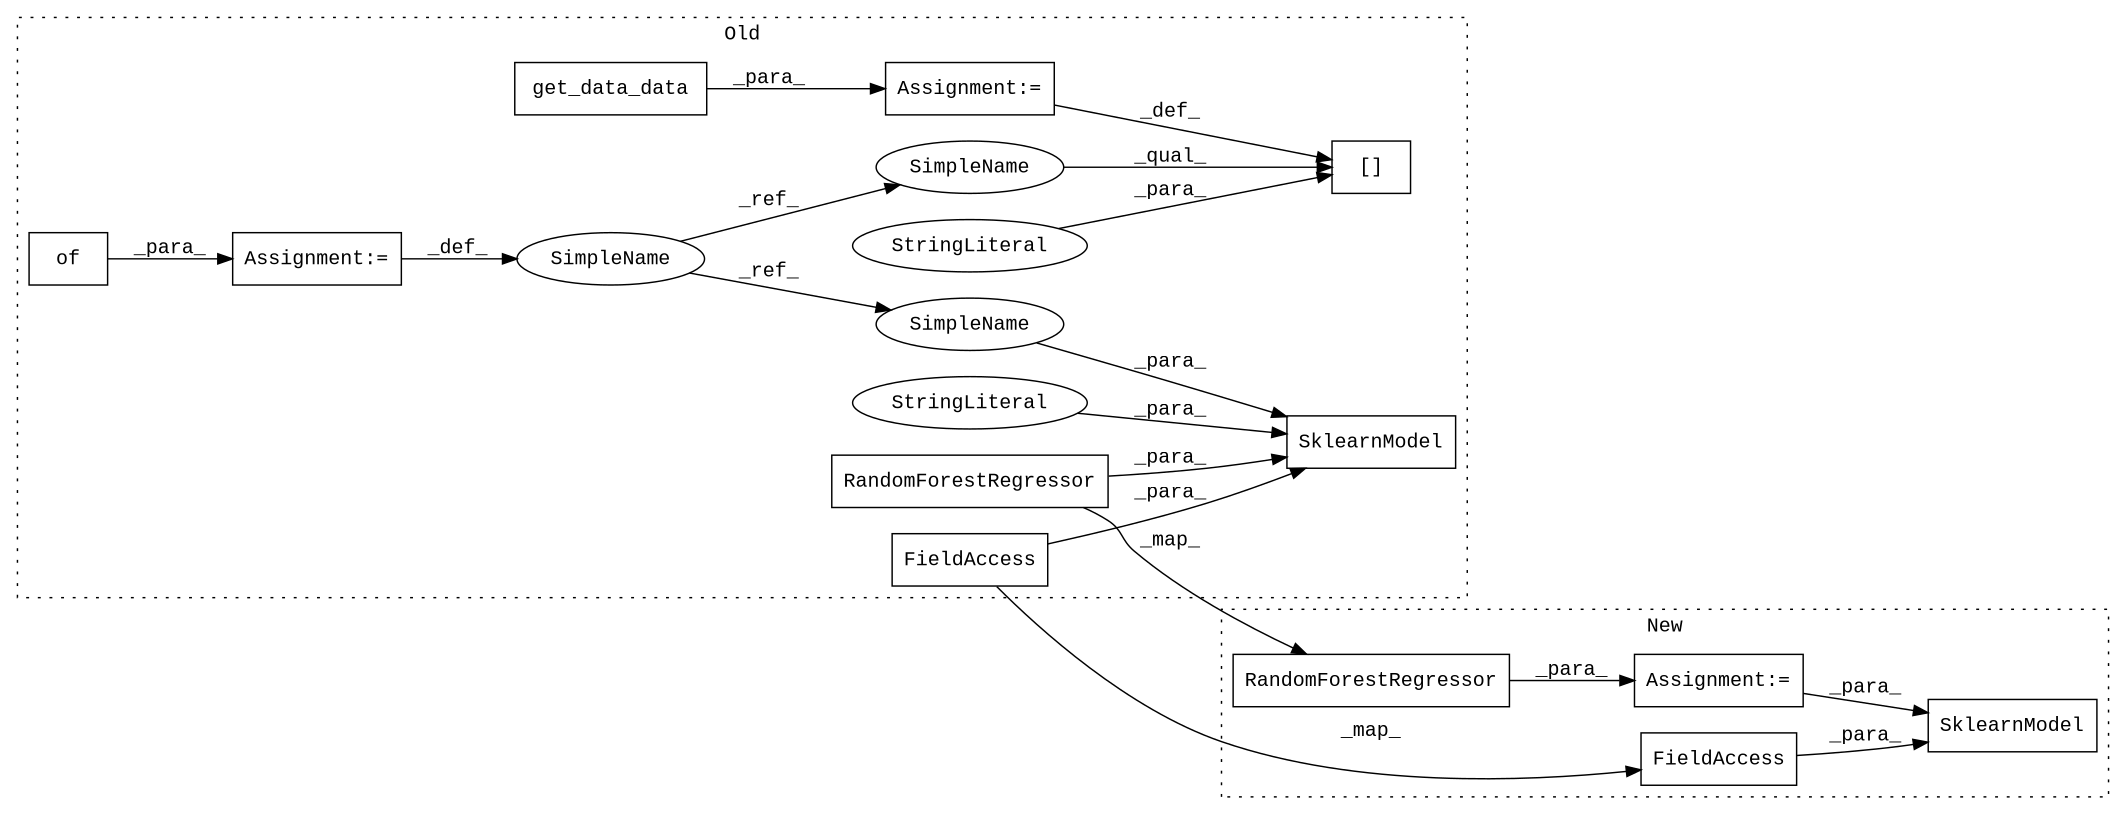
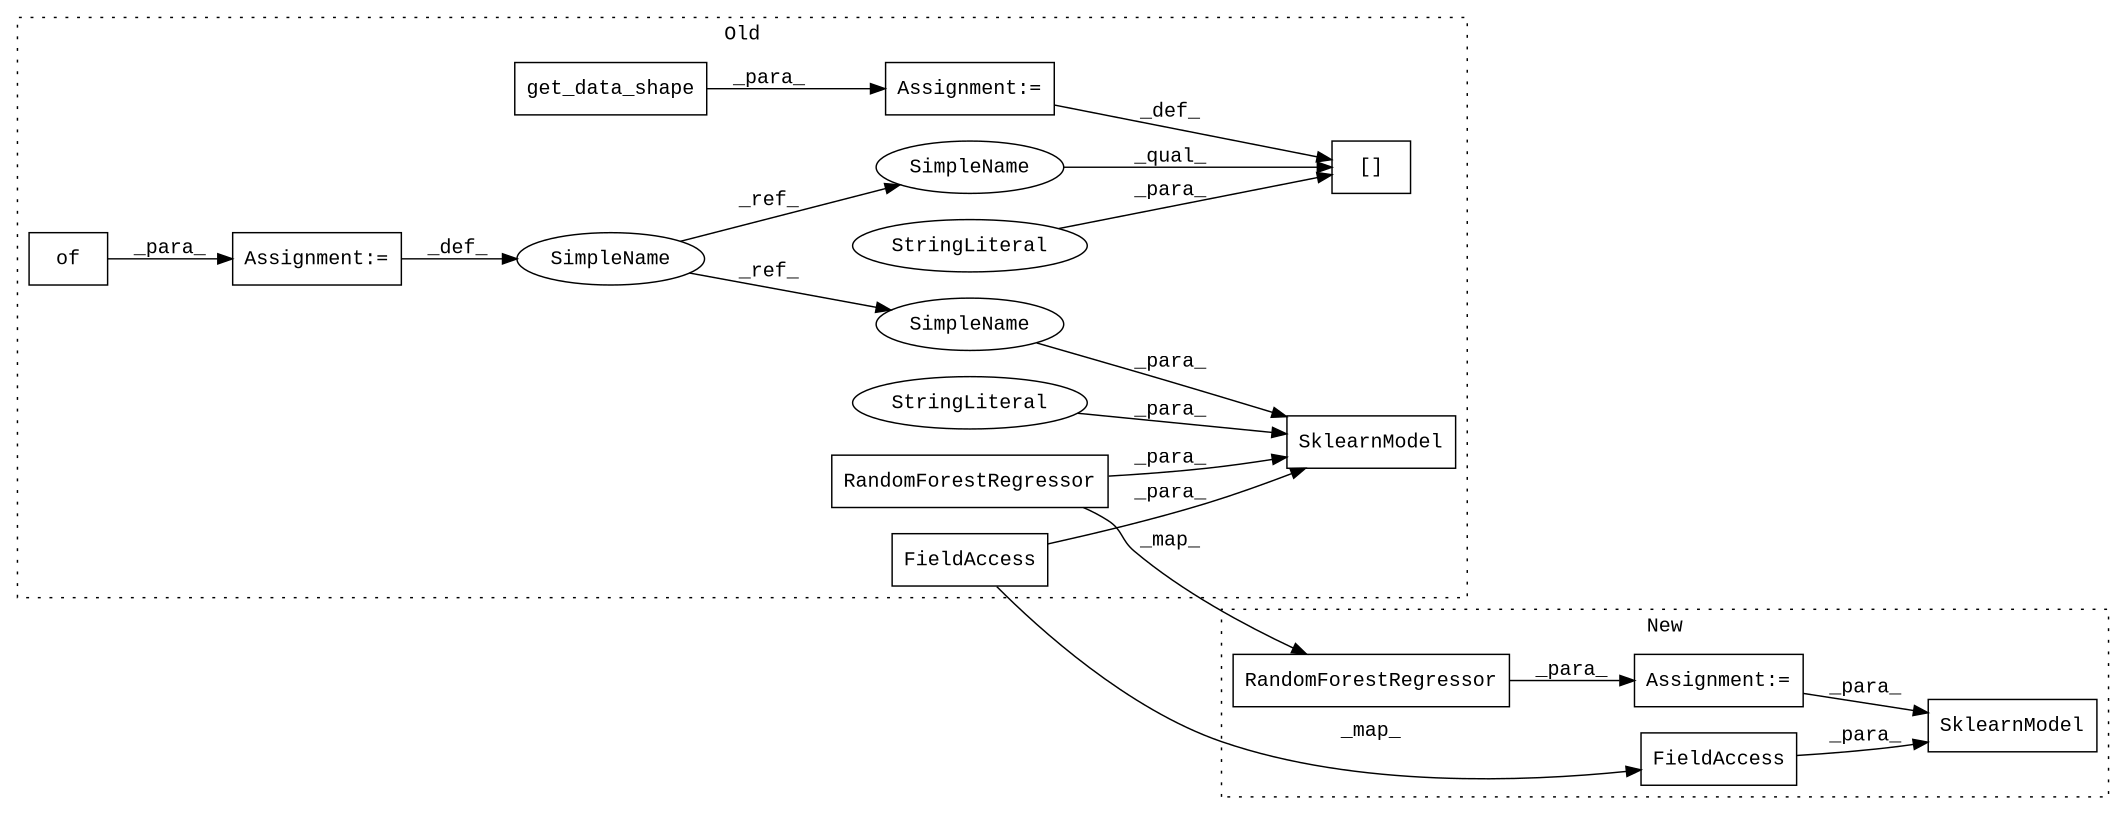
(611, 89) -> (611, 89)
